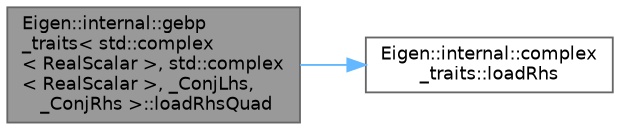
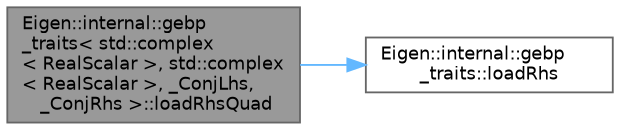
(489, 65) -> (489, 65)
